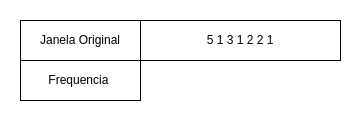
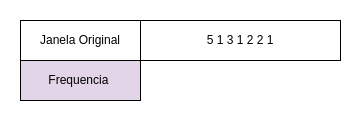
(81, 81) -> (81, 81)
